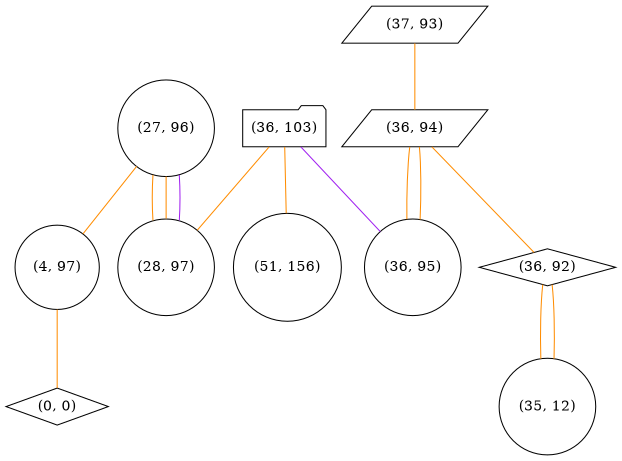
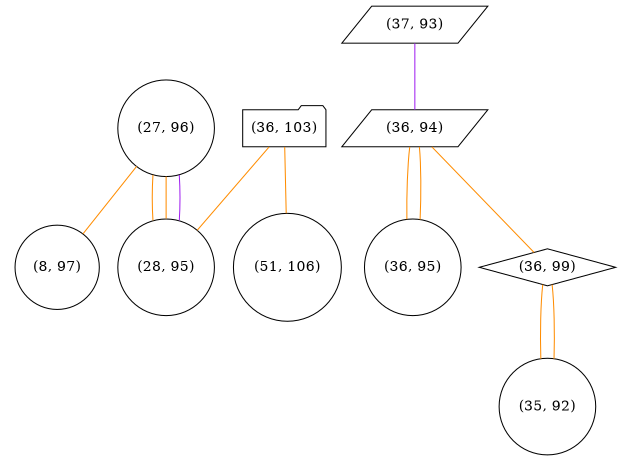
(415, 77) -> (415, 77)
(341, 189) -> none
(57, 267) -> (57, 267)
(166, 267) -> (166, 267)
(287, 267) -> (287, 267)
(547, 267) -> (547, 267)
(57, 407) -> none
(547, 407) -> (547, 407)
